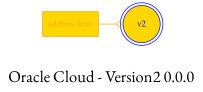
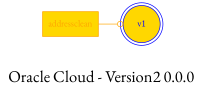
(142, 24) -> (142, 24)
